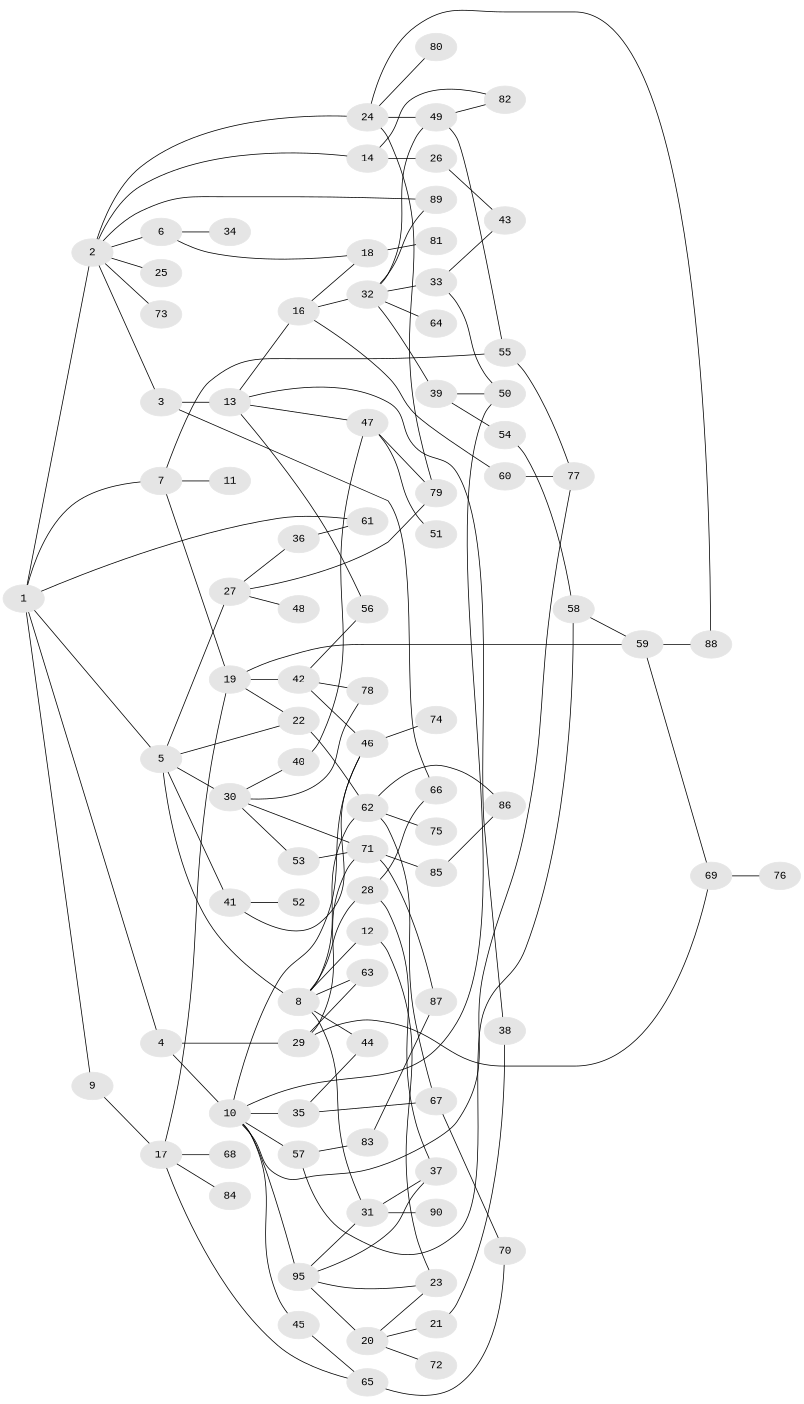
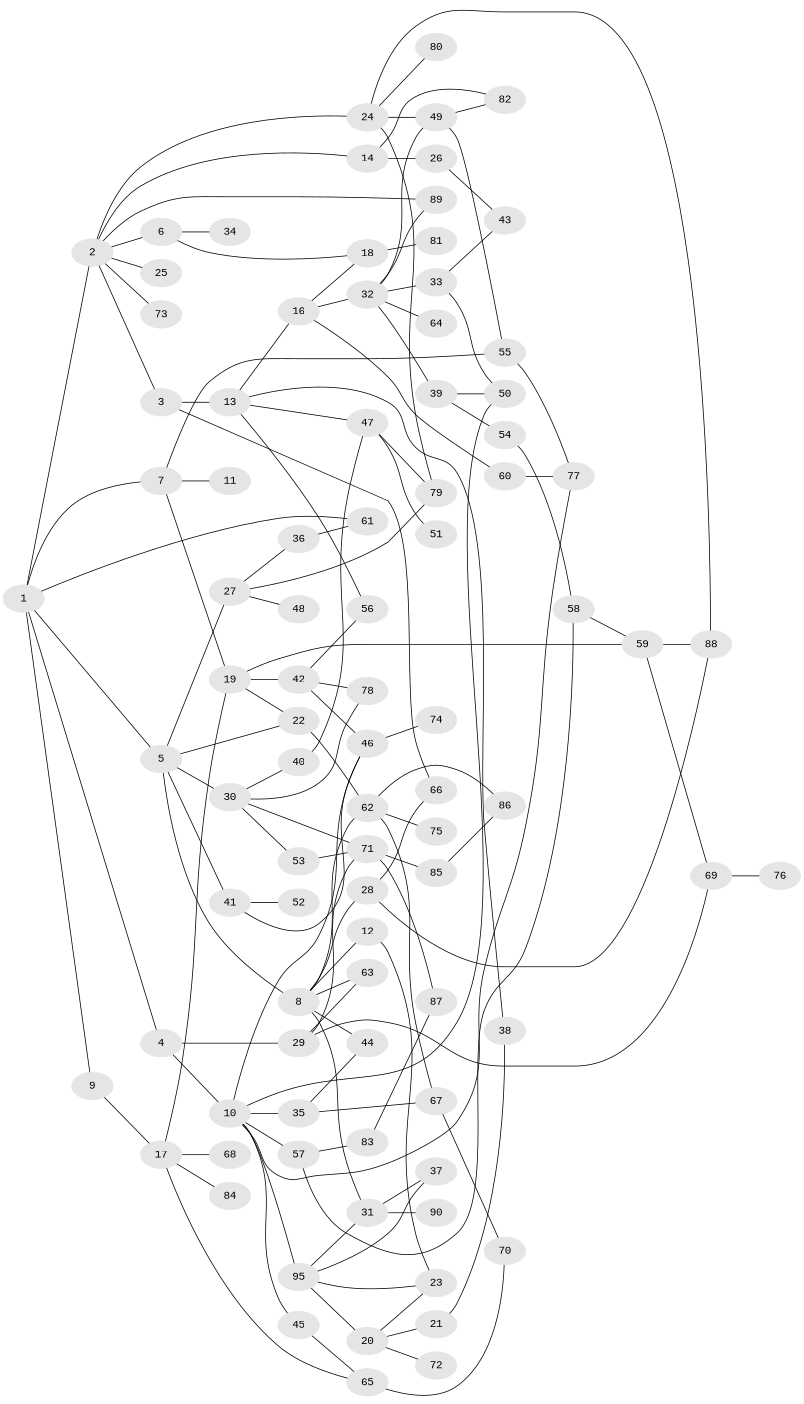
(408, 1029) -> (624, 925)
